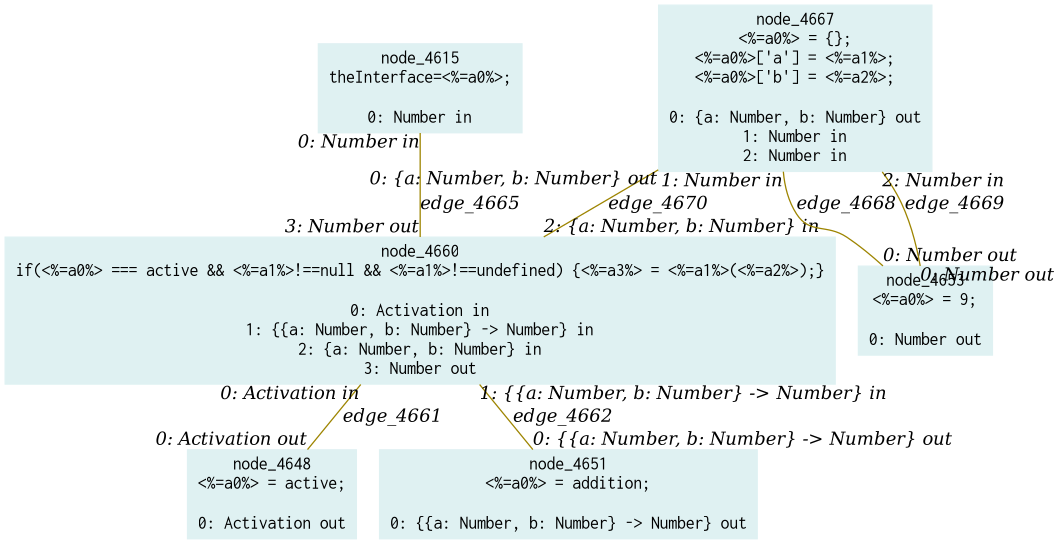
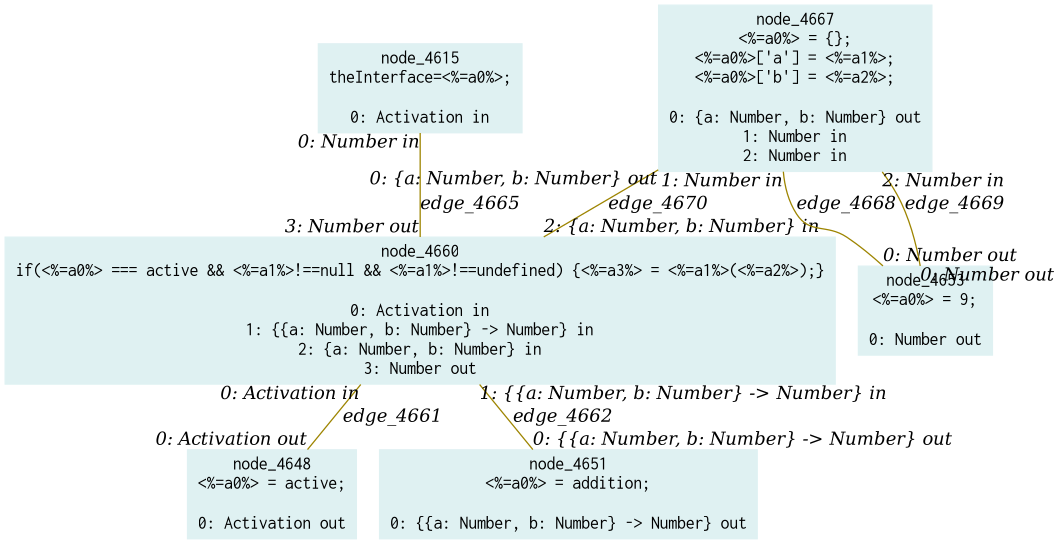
(420, 88) -> (420, 88)
